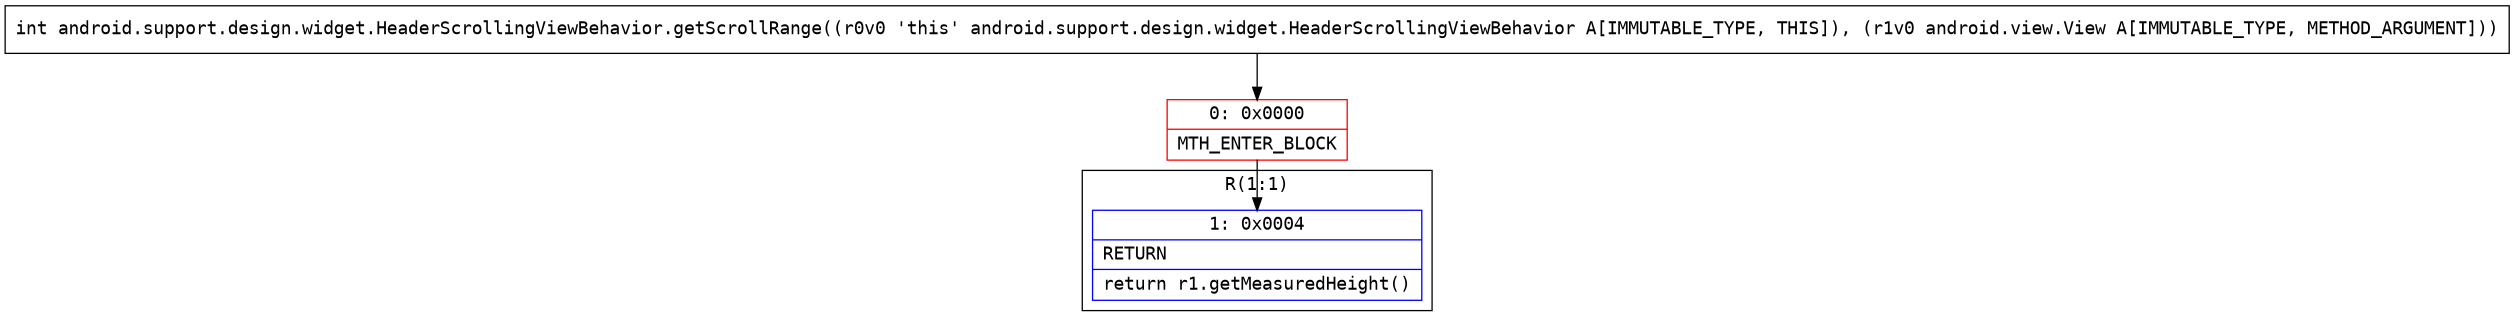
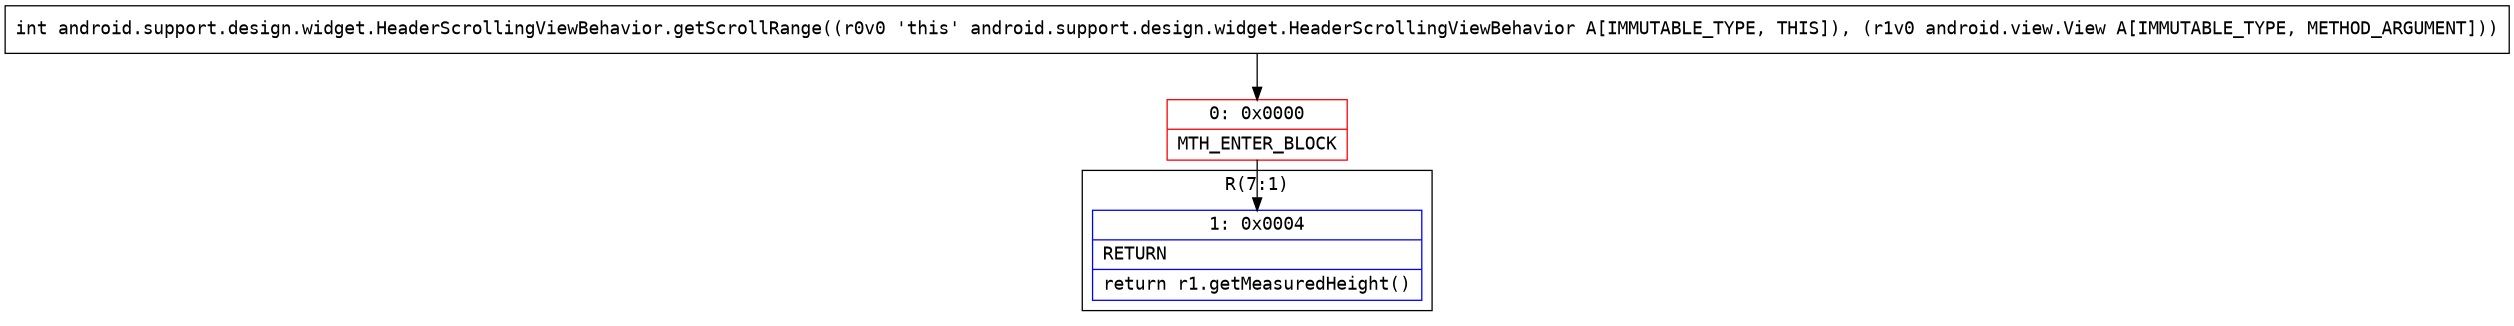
(1257, 185) -> (1257, 185)
